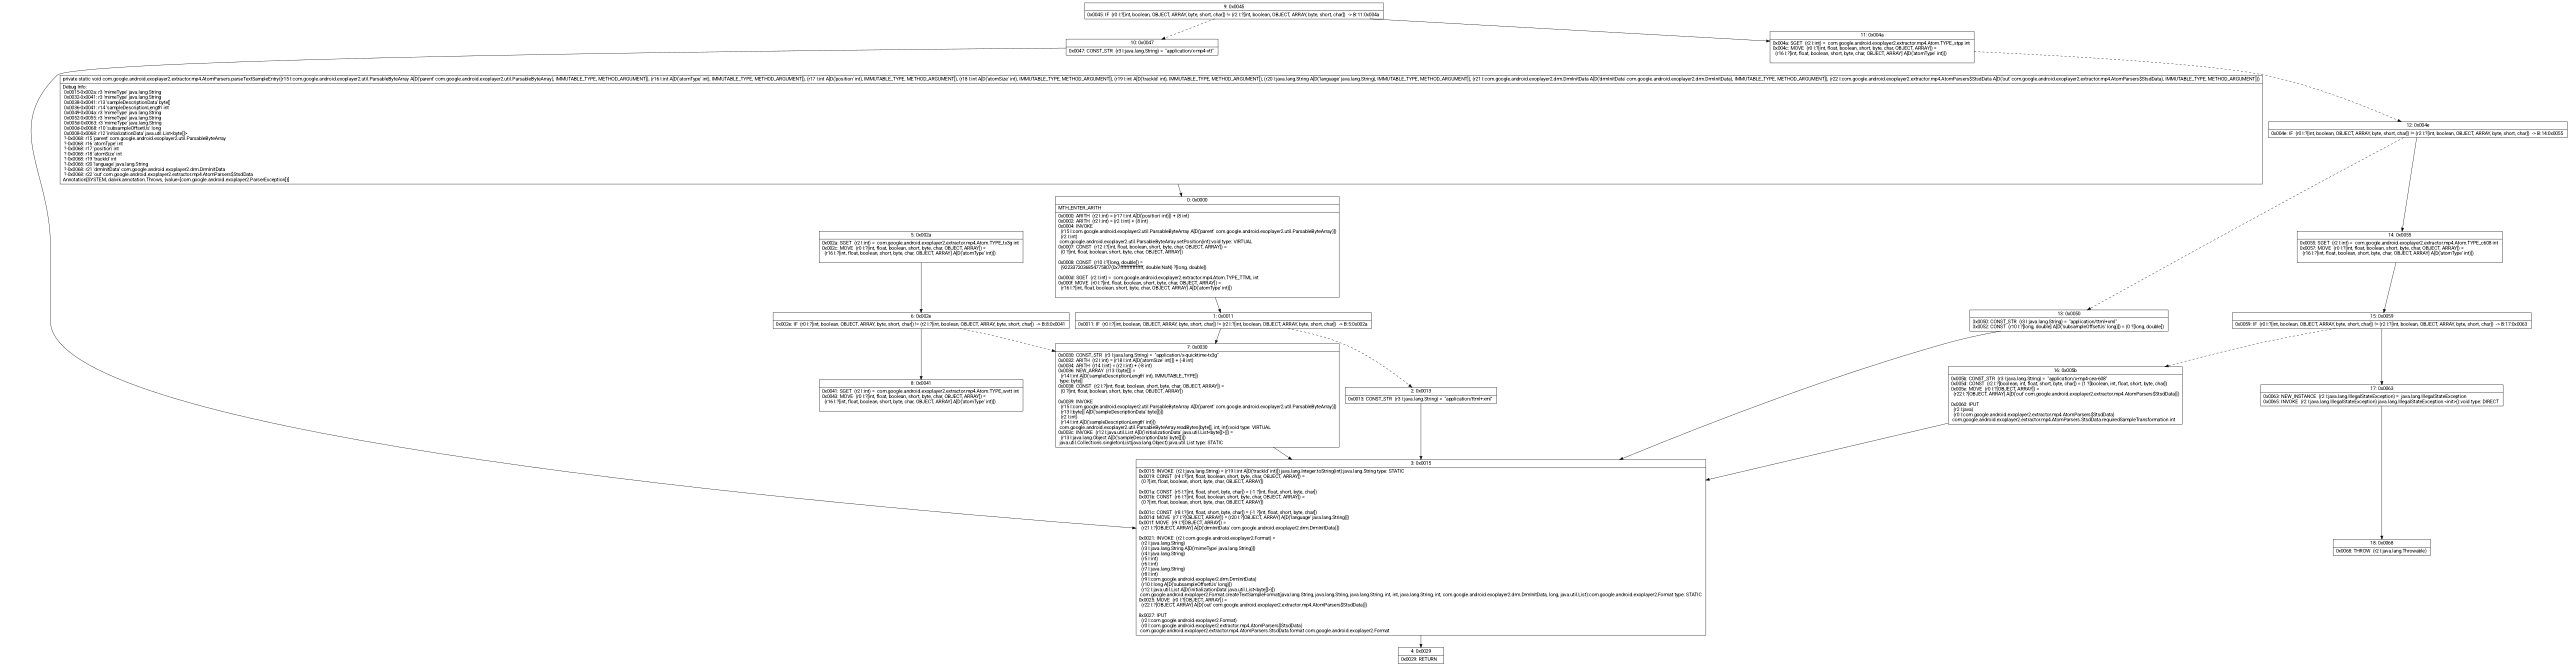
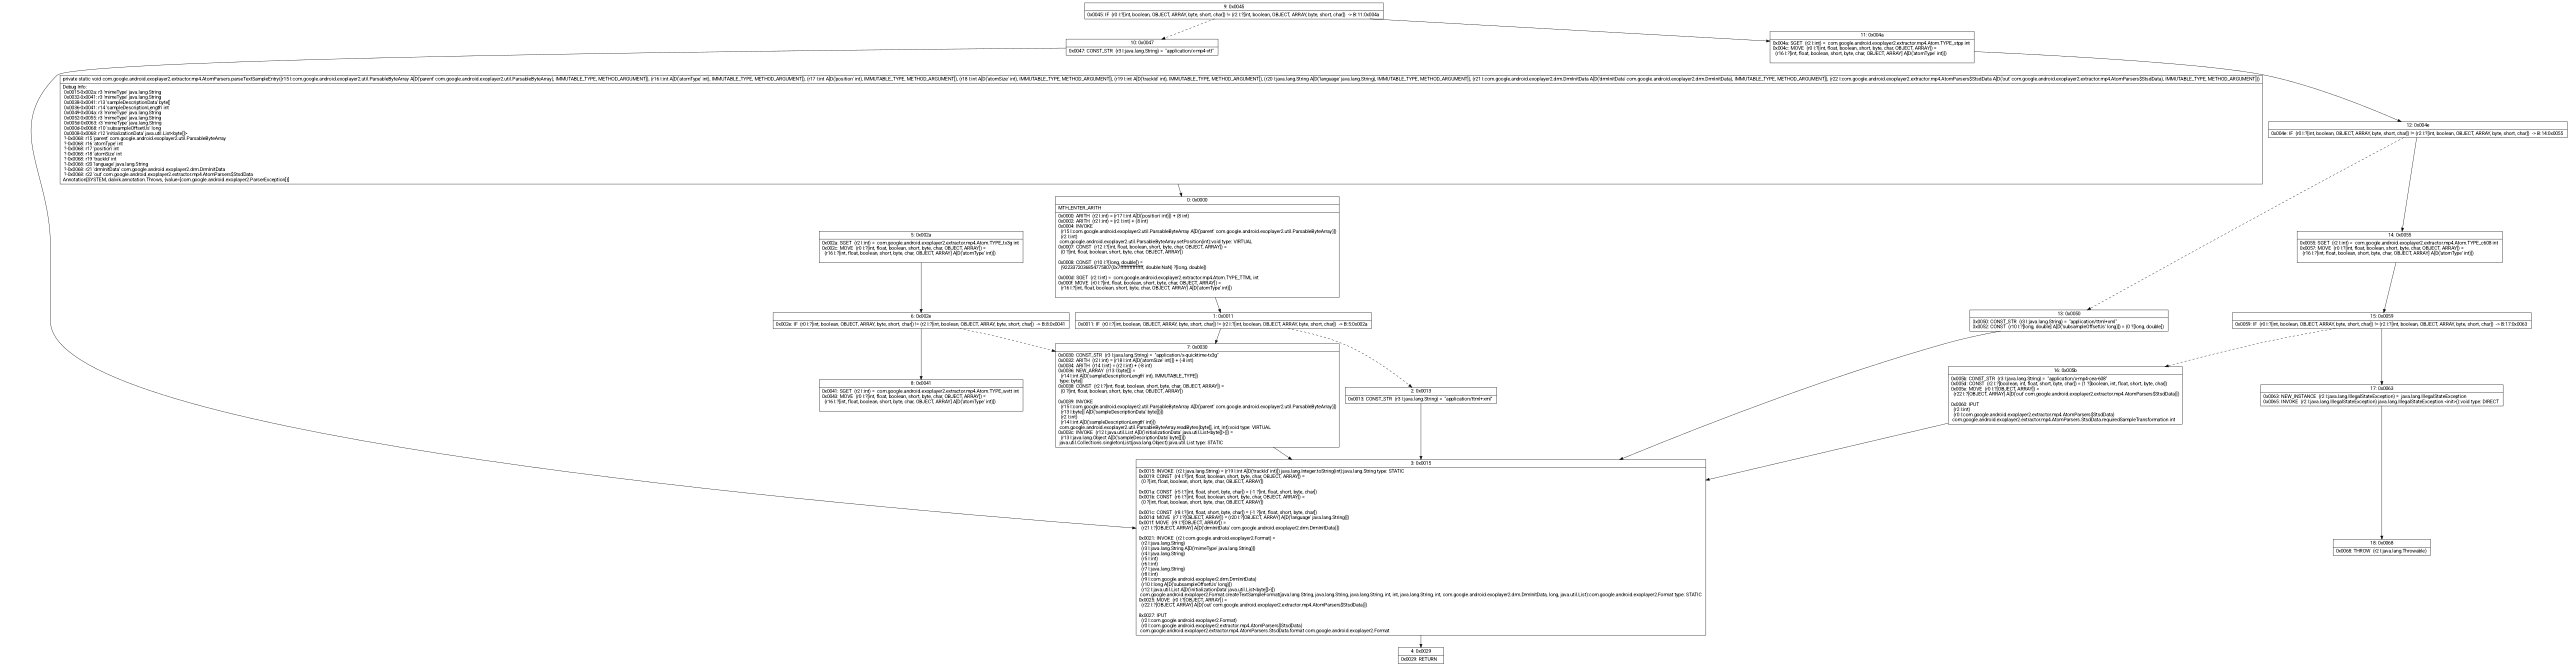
(2190, 65) -> (2190, 65)
(1962, 410) -> (1961, 410)
